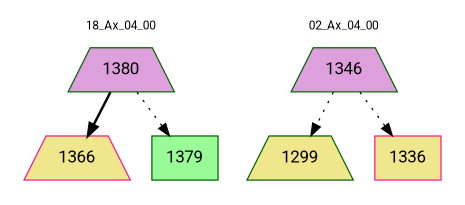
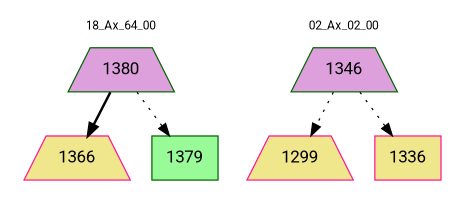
(121, 26) -> (121, 26)
(344, 26) -> (344, 26)
(300, 158) -> (300, 158)
